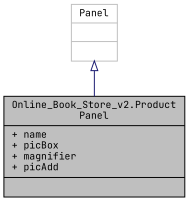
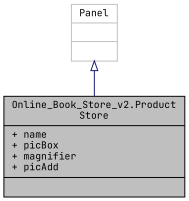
(94, 116) -> (94, 116)
